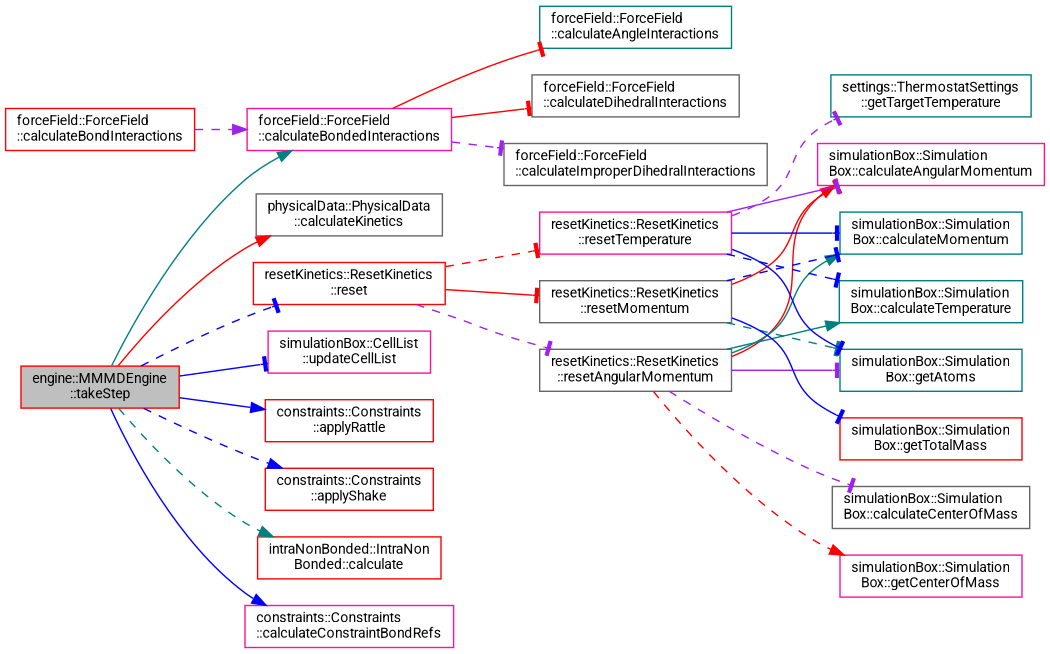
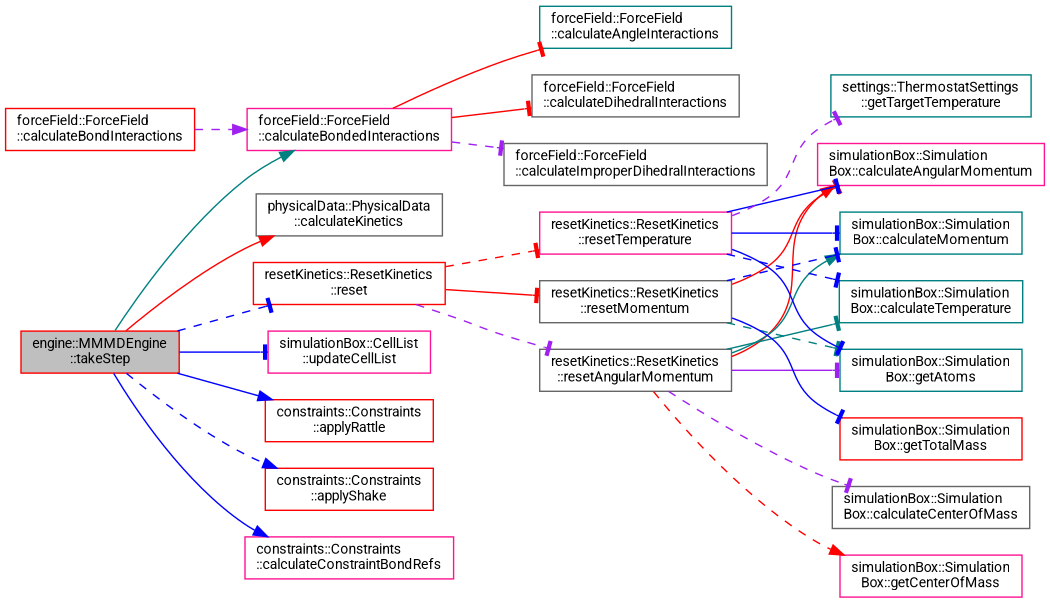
(780, 200) -> (780, 200)
(777, 338) -> (780, 337)
(349, 558) -> none
